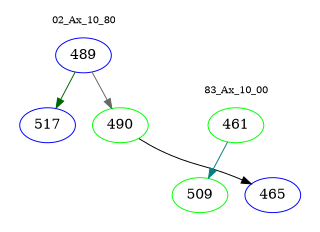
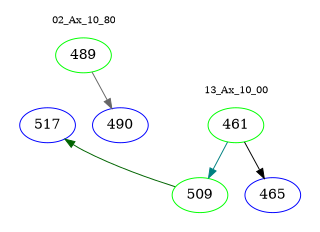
(83, 55) -> (83, 55)
(68, 86) -> (123, 168)
(236, 91) -> (236, 91)
(120, 125) -> (120, 125)
(189, 162) -> (252, 156)
